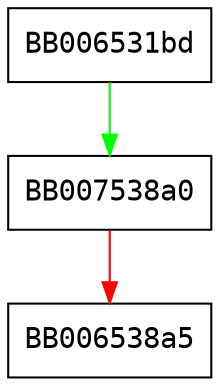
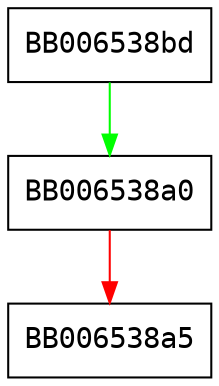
(110, 45) -> (110, 45)
(110, 193) -> (110, 193)
